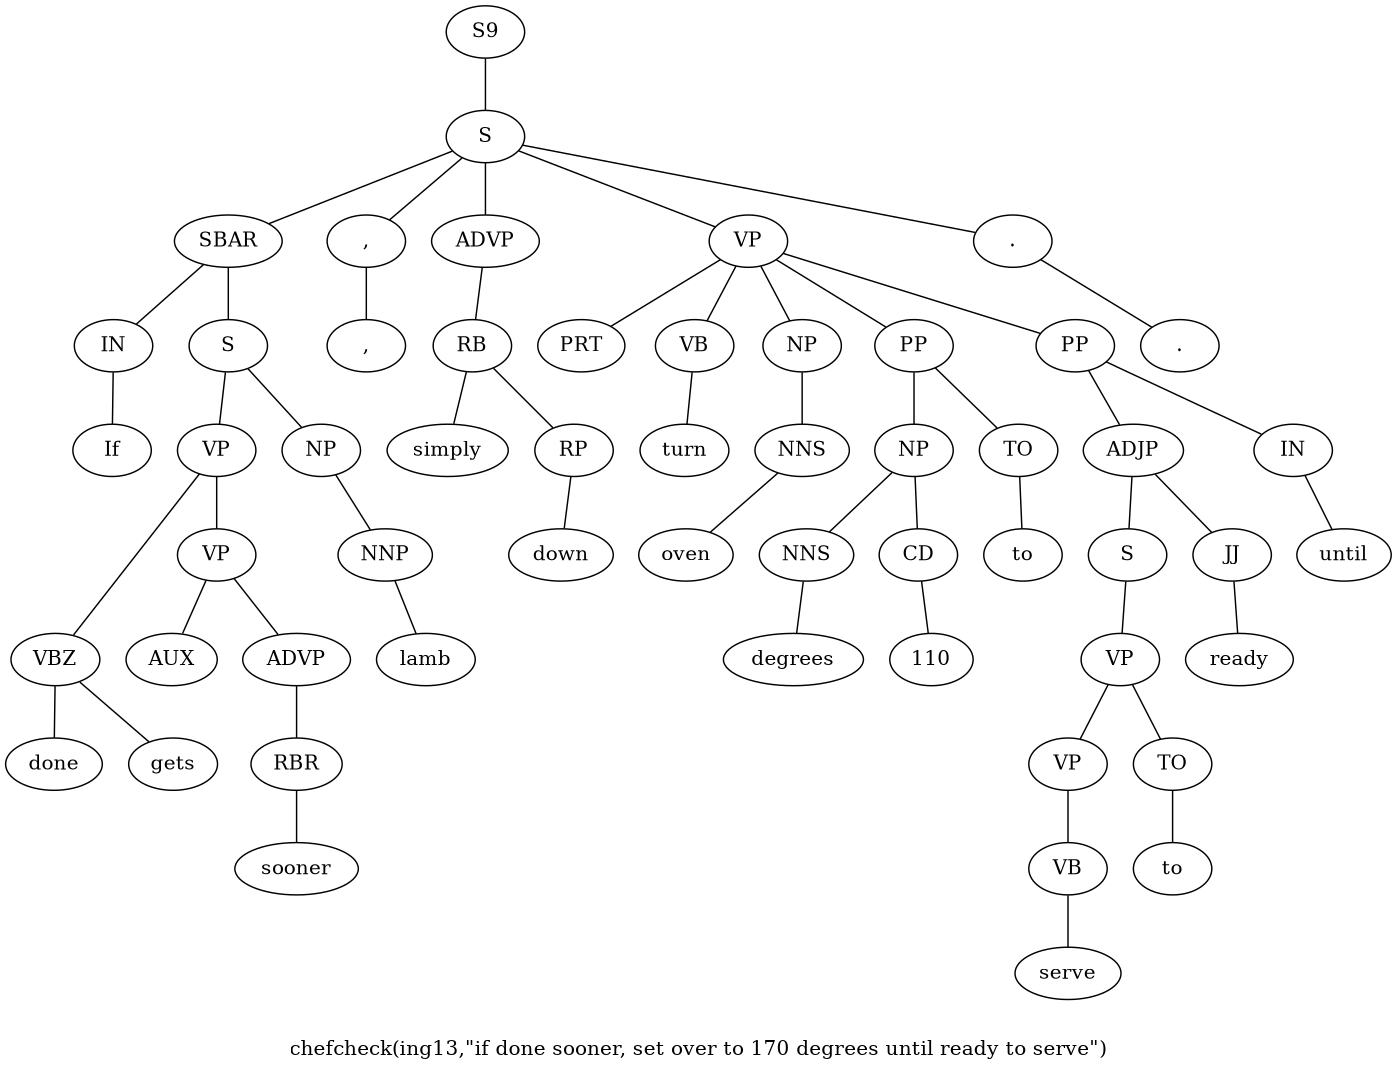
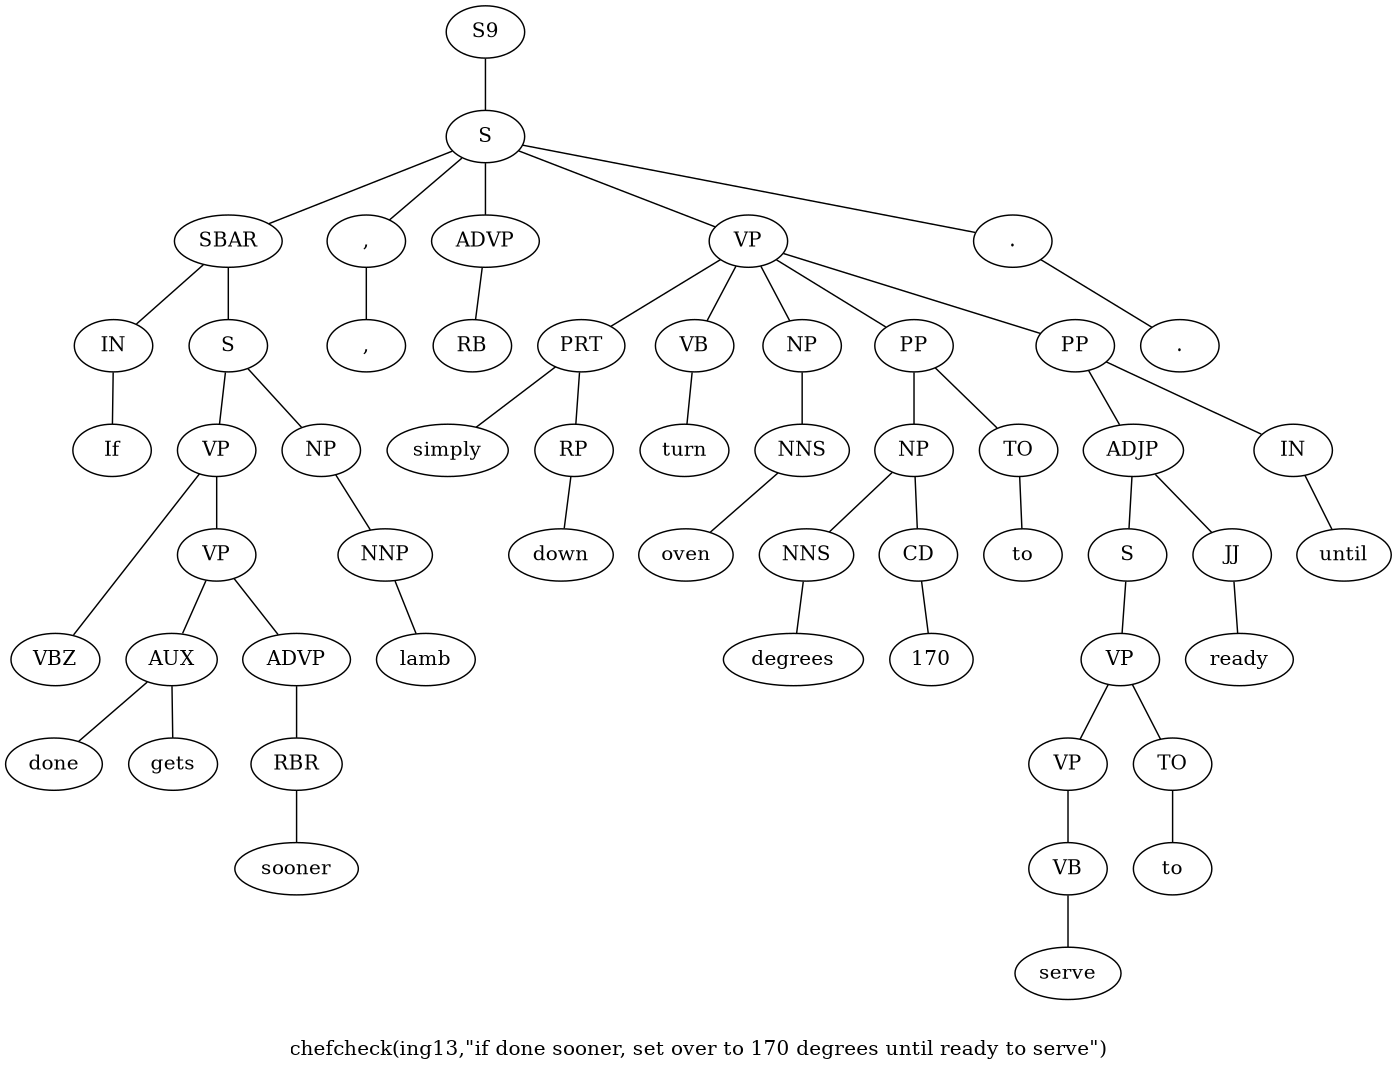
(460, 398) -> (516, 397)
(523, 398) -> (578, 398)
(931, 660) -> (931, 660)
(55, 712) -> (113, 712)
(114, 712) -> (172, 712)
